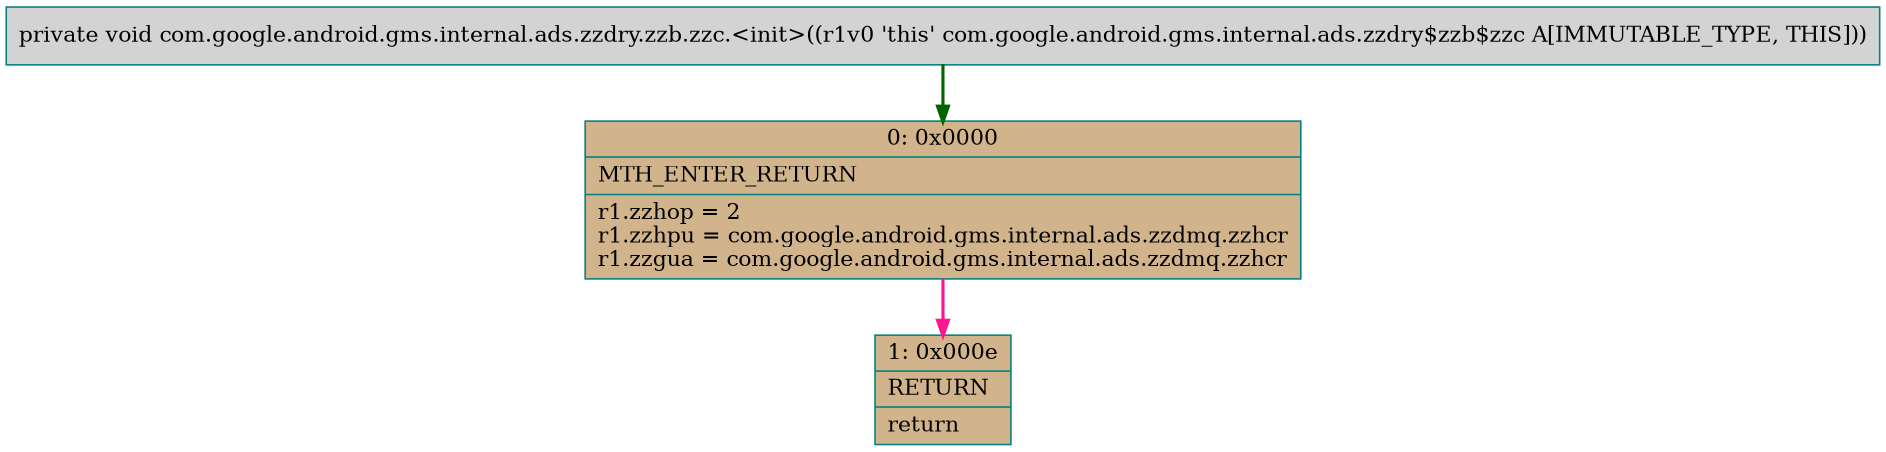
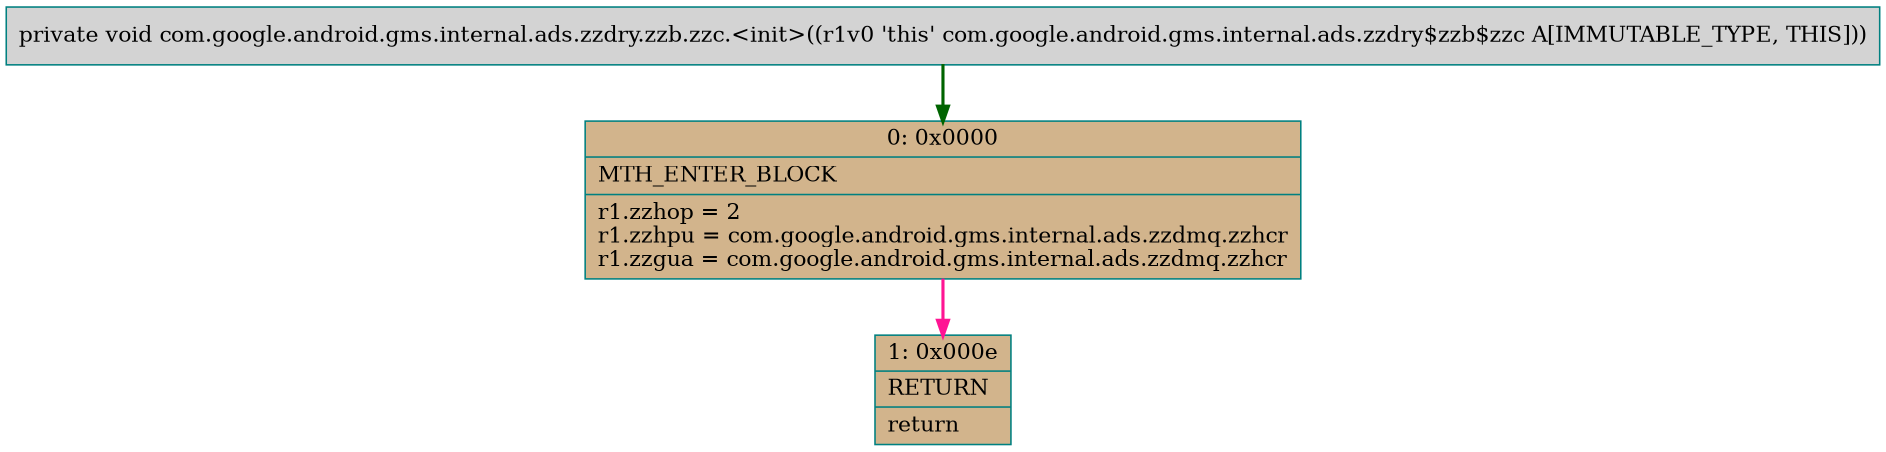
(727, 175) -> (718, 175)
